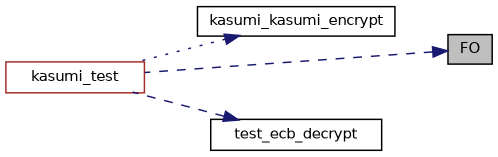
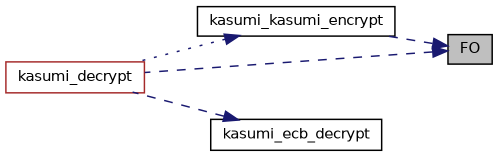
none -> (408, 39)
(75, 77) -> (75, 77)
(296, 135) -> (296, 135)
